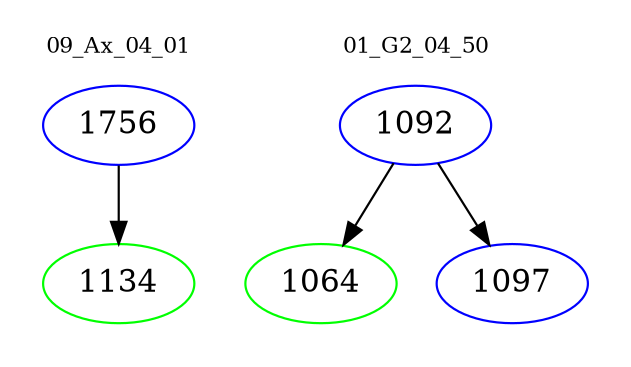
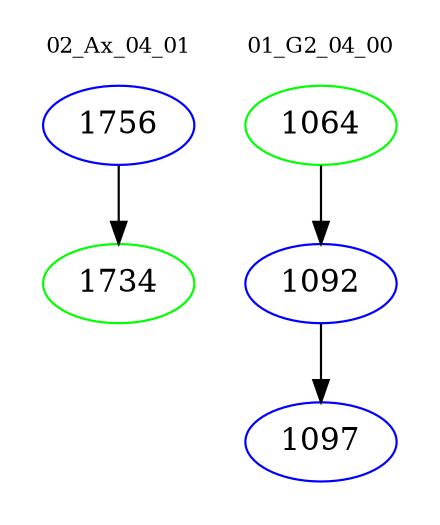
(119, 47) -> (119, 47)
(417, 47) -> (321, 47)
(374, 194) -> (321, 194)
(119, 284) -> (119, 284)
